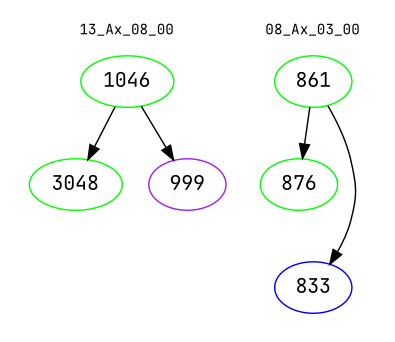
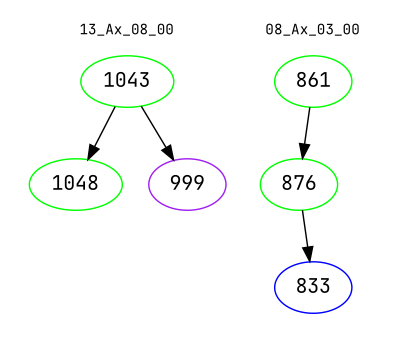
(127, 82) -> (127, 82)
(354, 178) -> (305, 229)
(76, 185) -> (76, 185)
